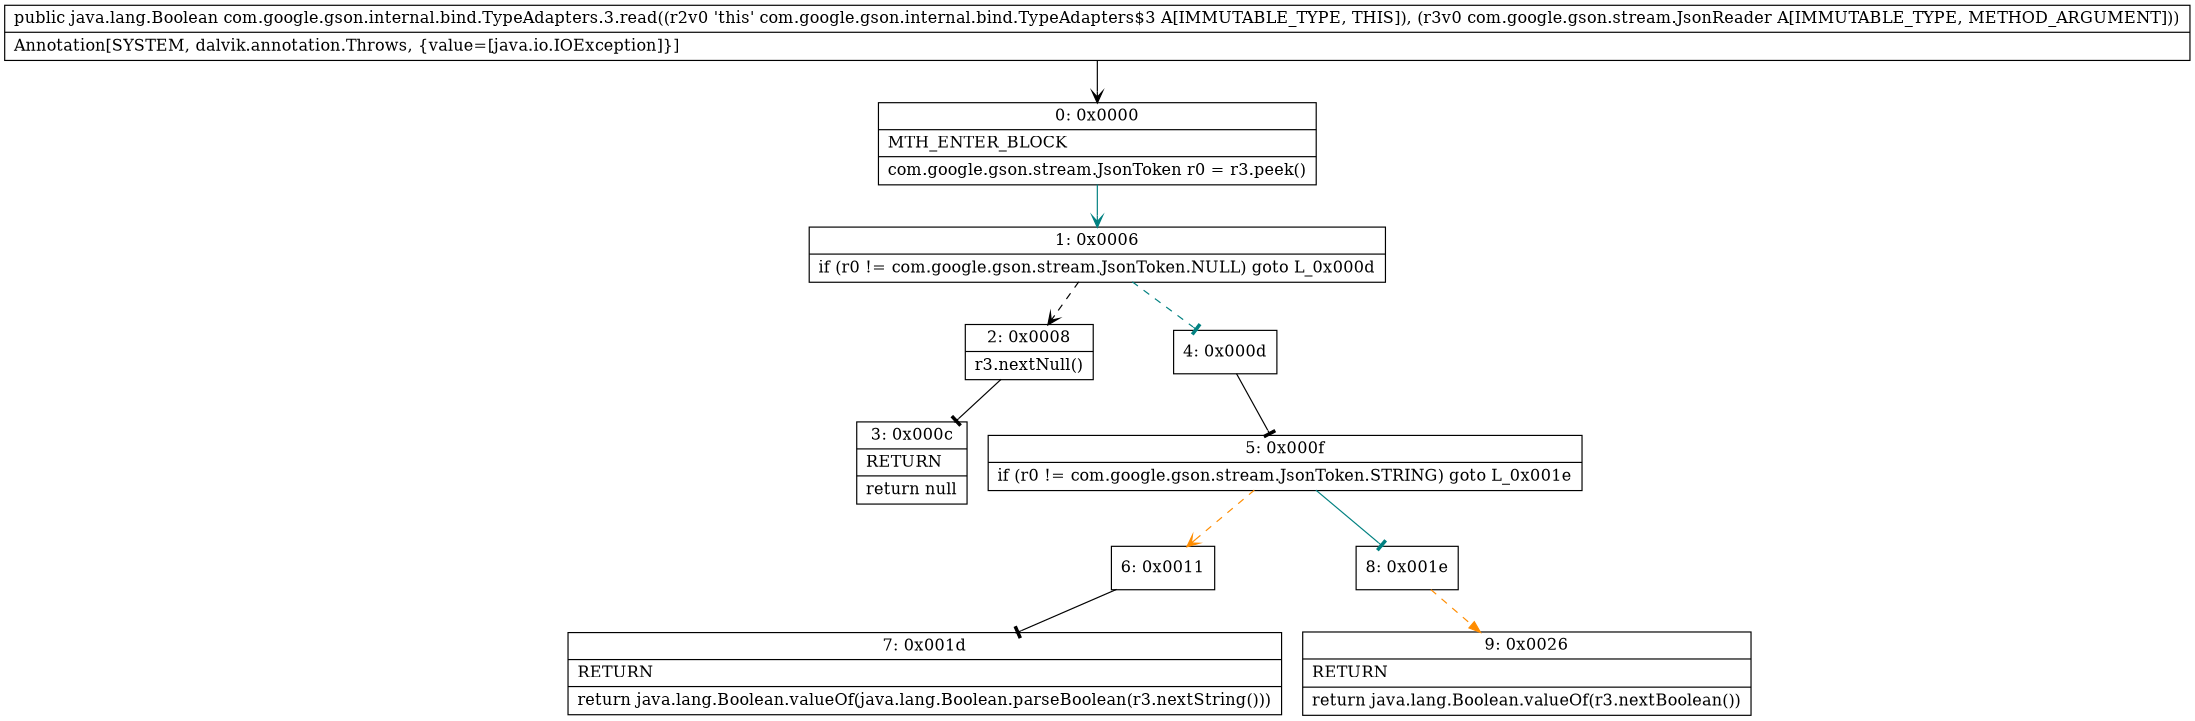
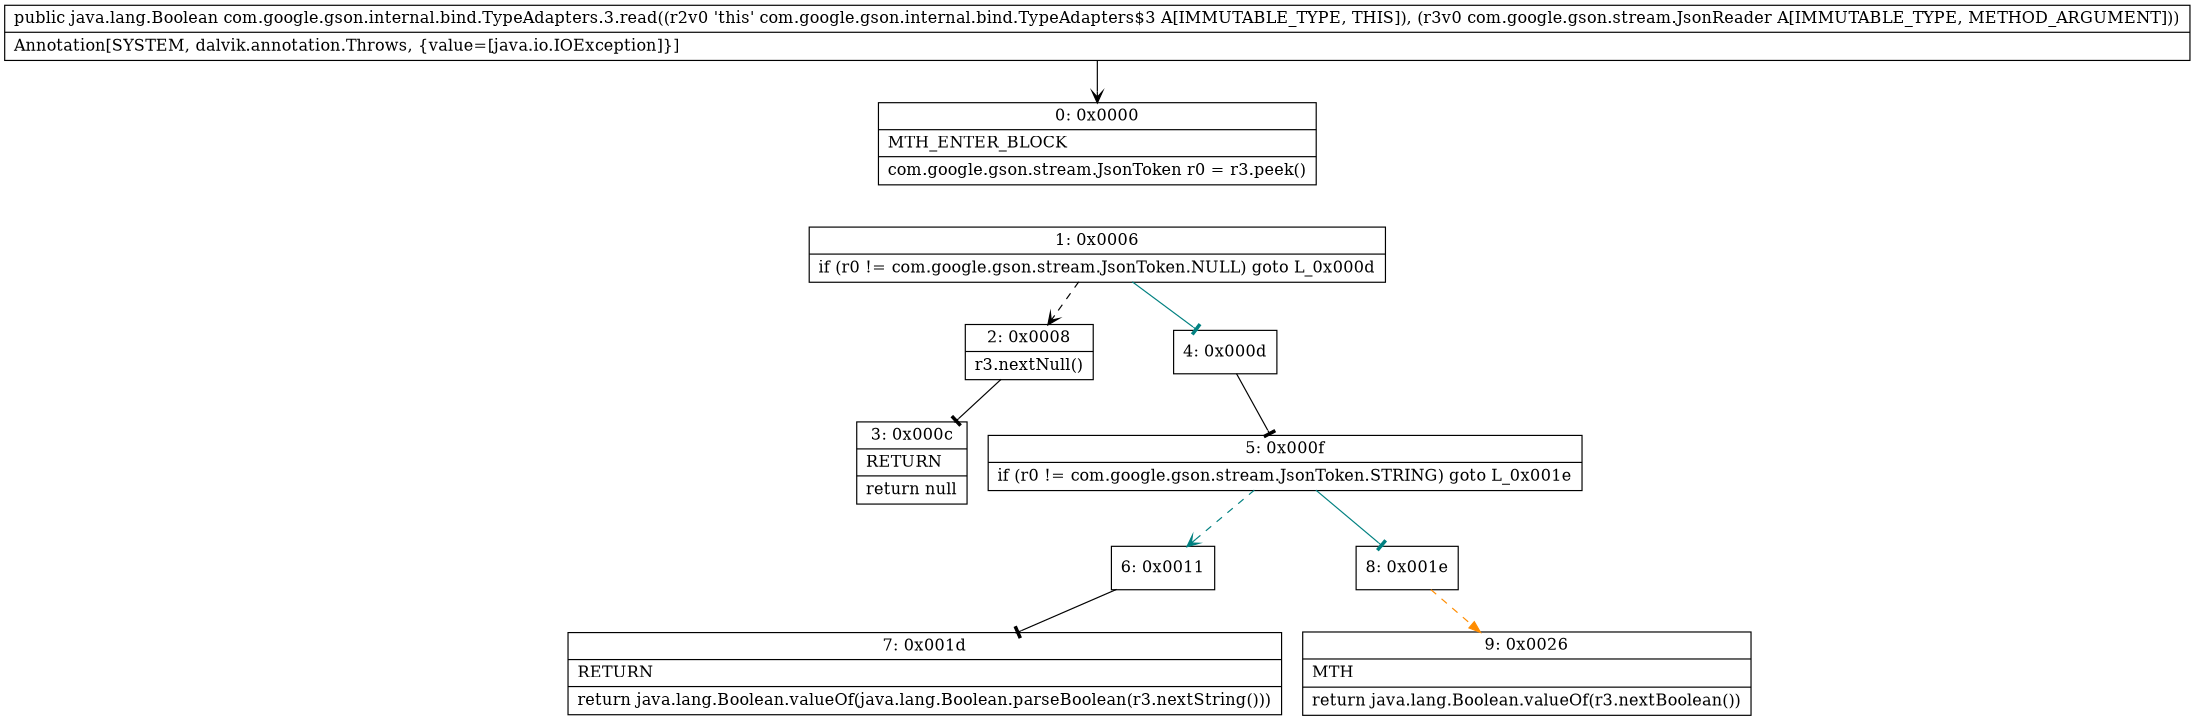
(1097, 200) -> none
(1163, 304) -> (1163, 304)
(1225, 515) -> (1225, 515)
(1350, 672) -> (1333, 672)
